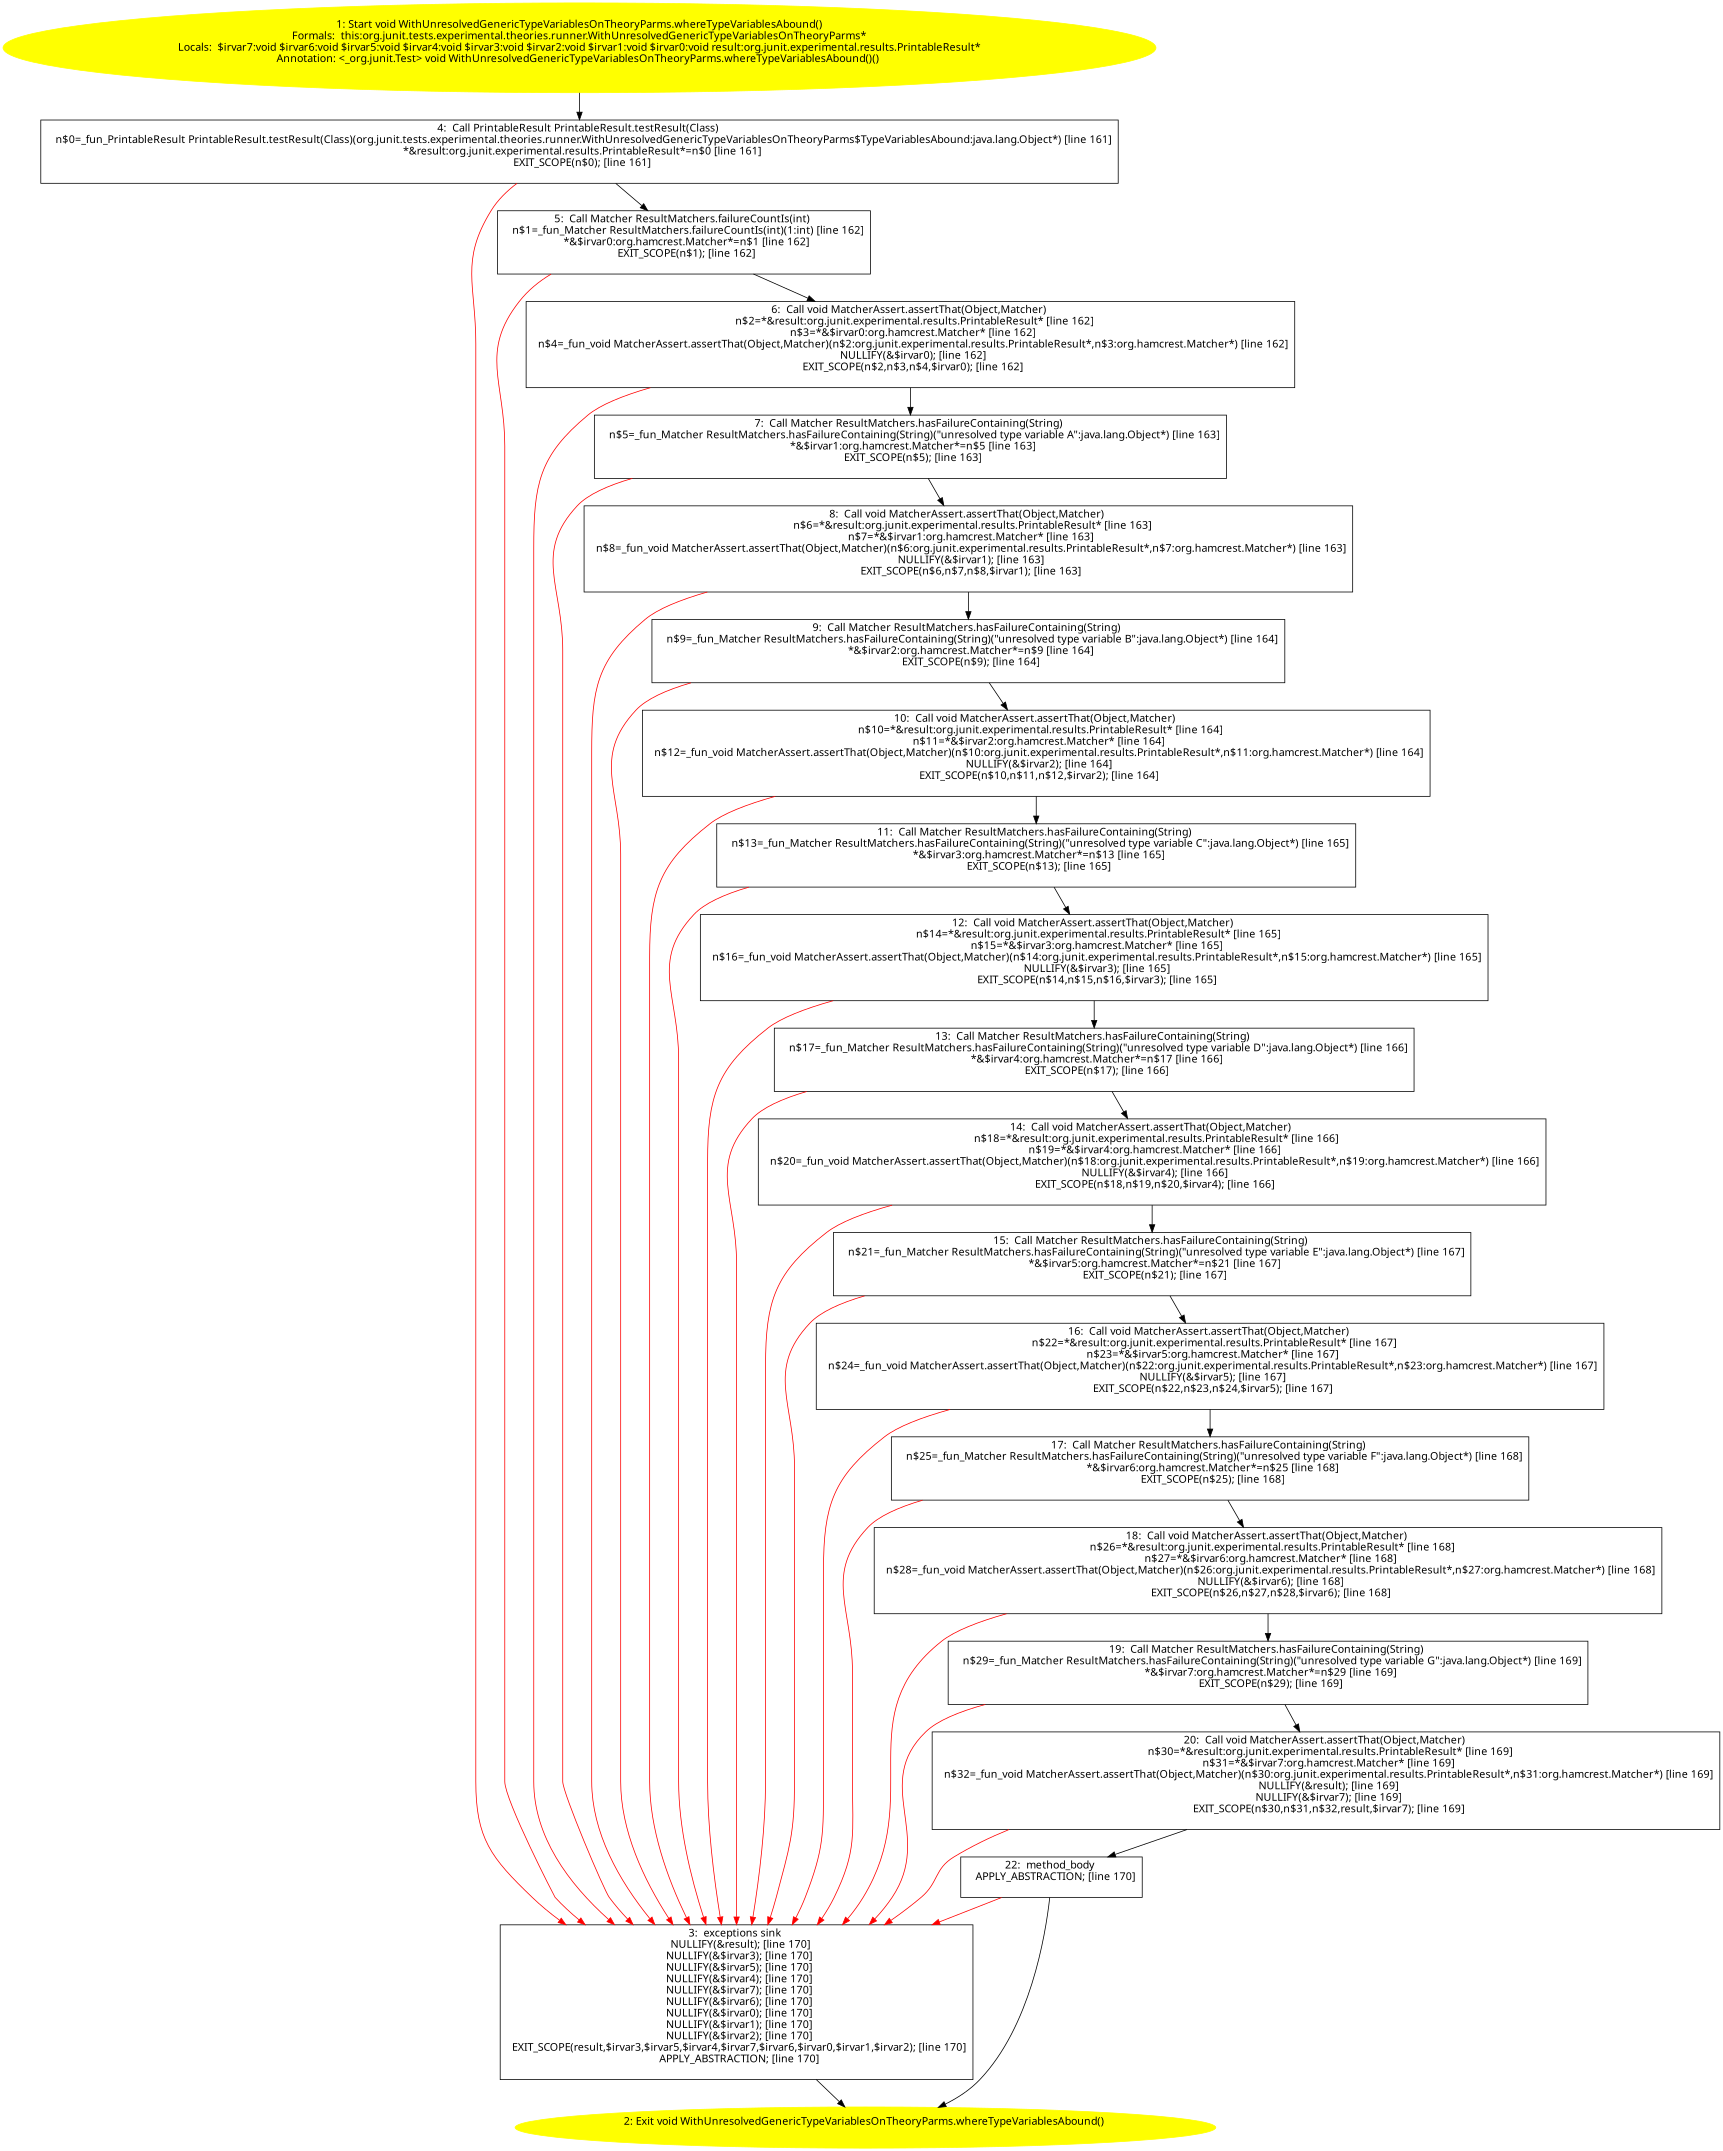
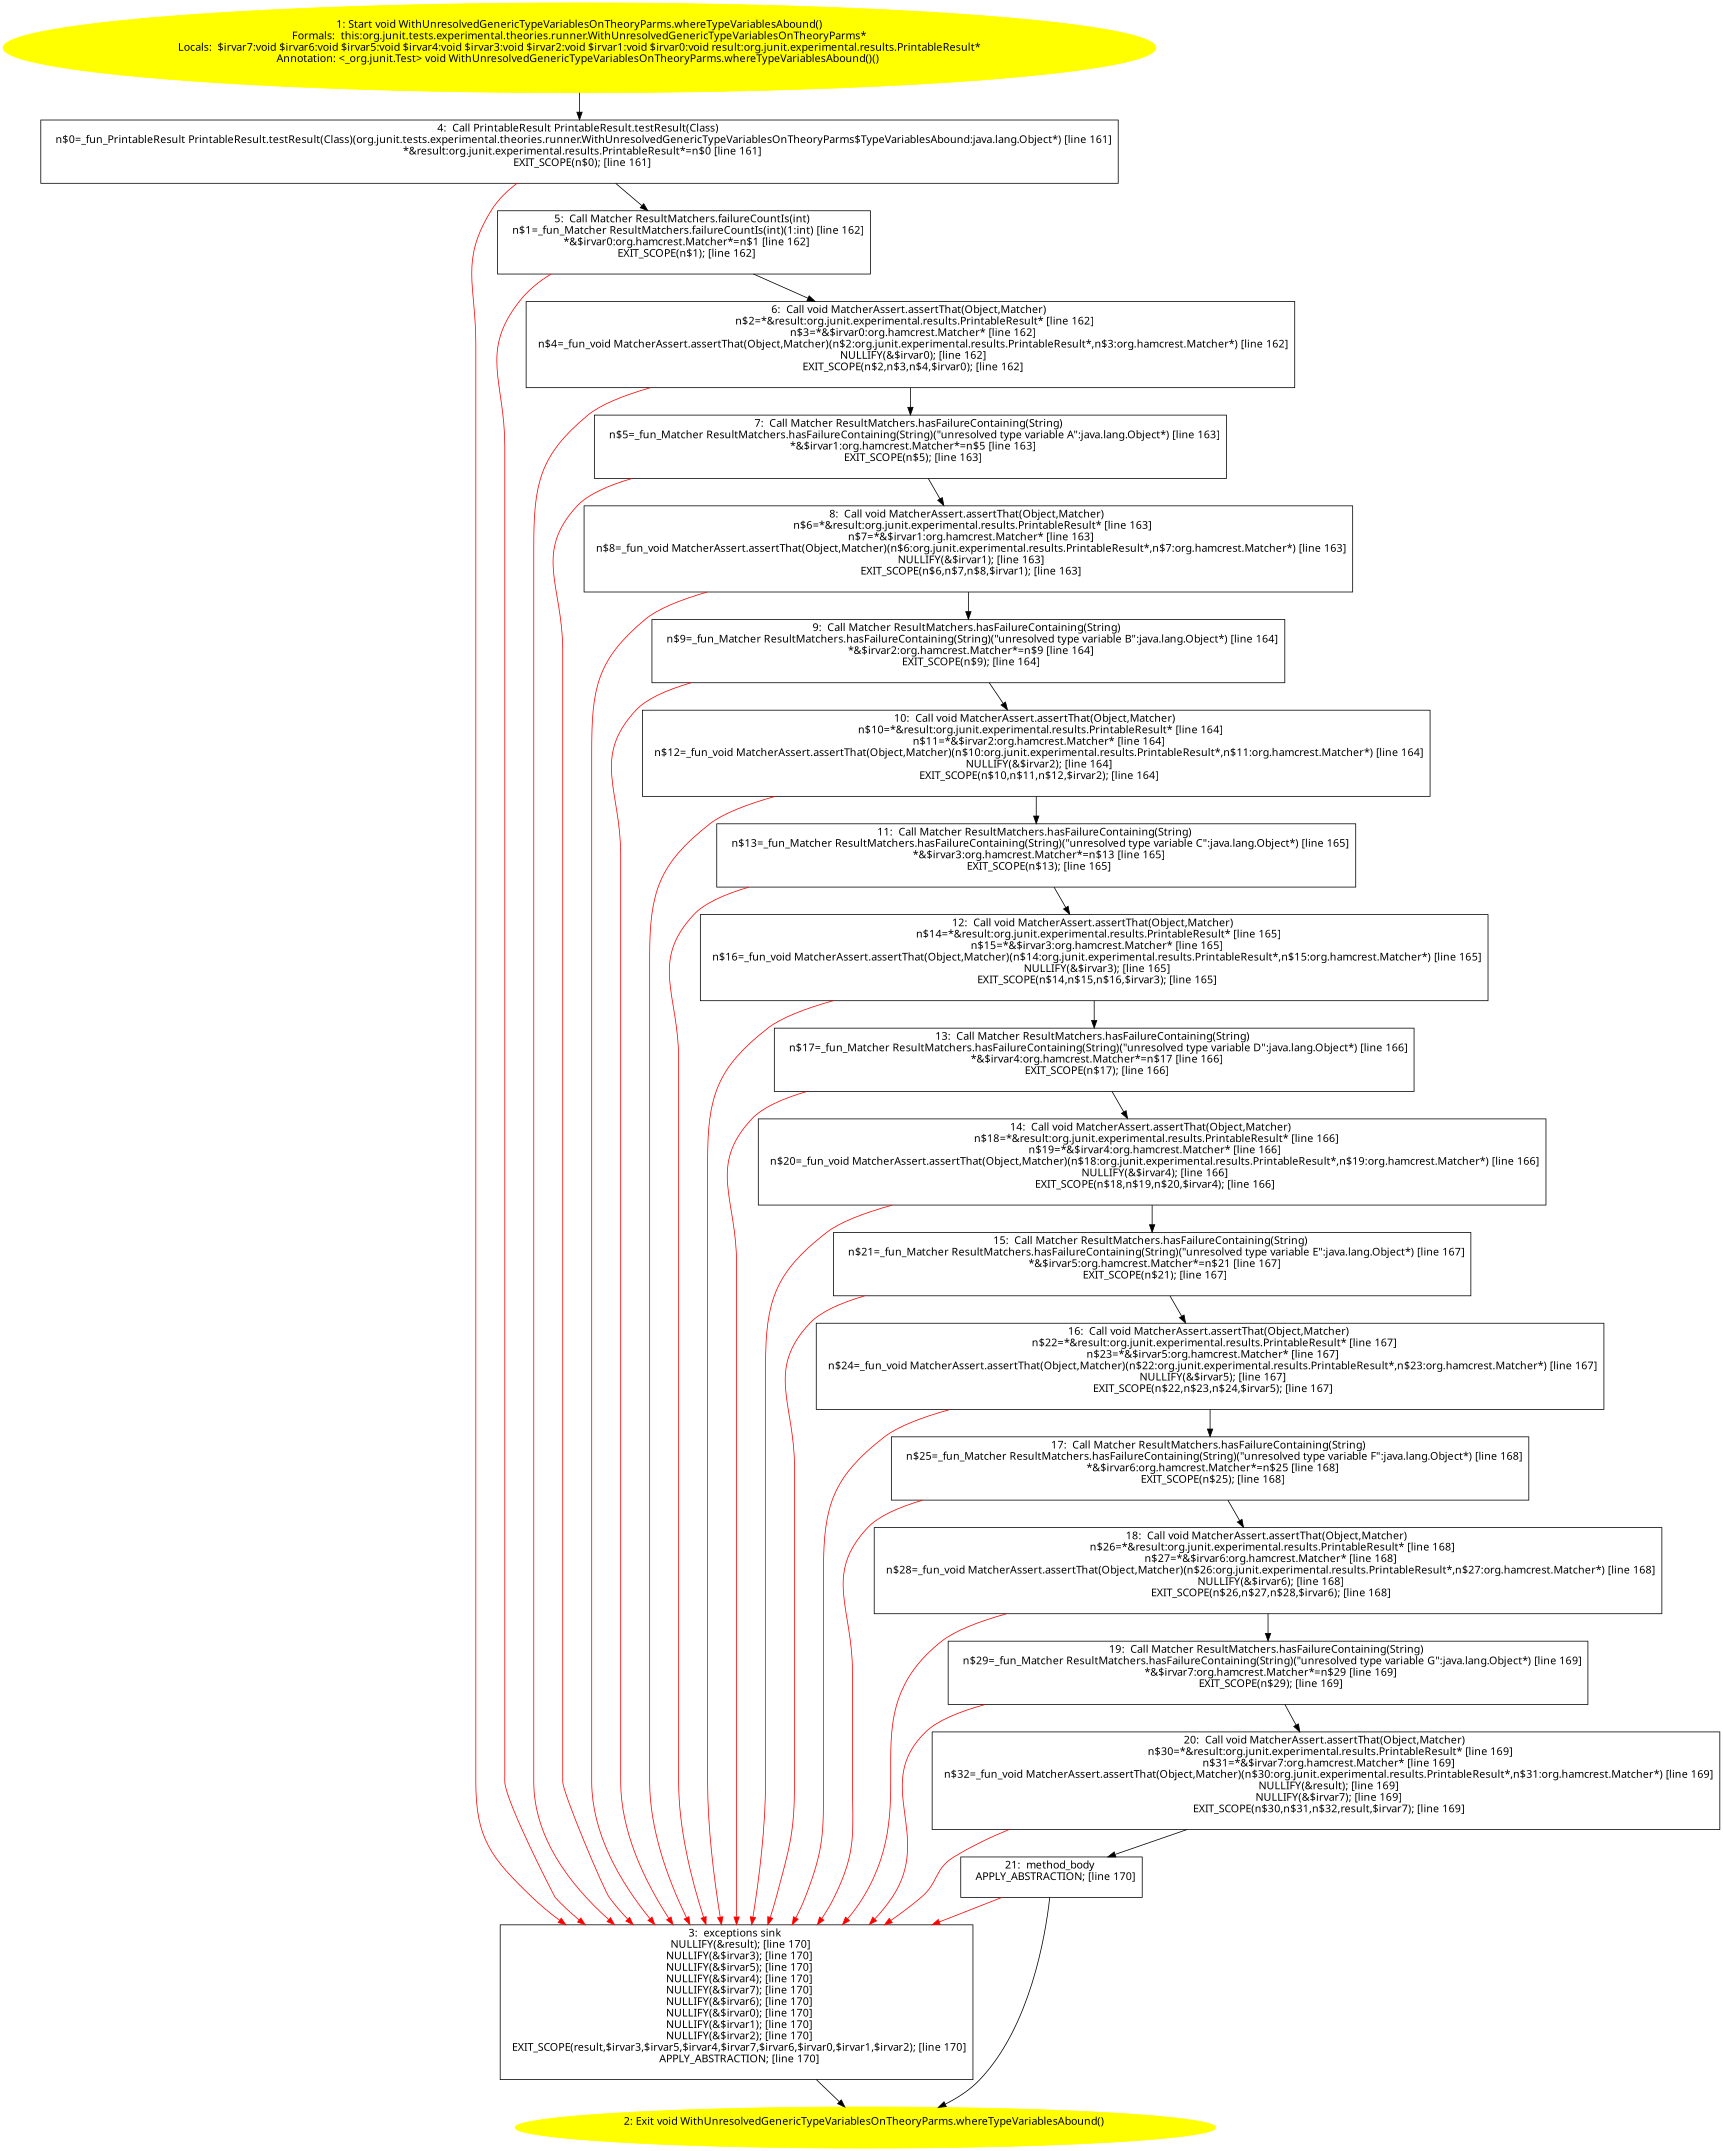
(1051, 1877) -> (1051, 1877)
